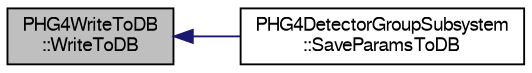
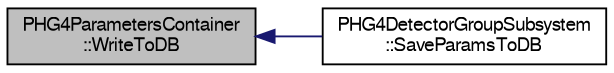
(90, 36) -> (132, 36)
